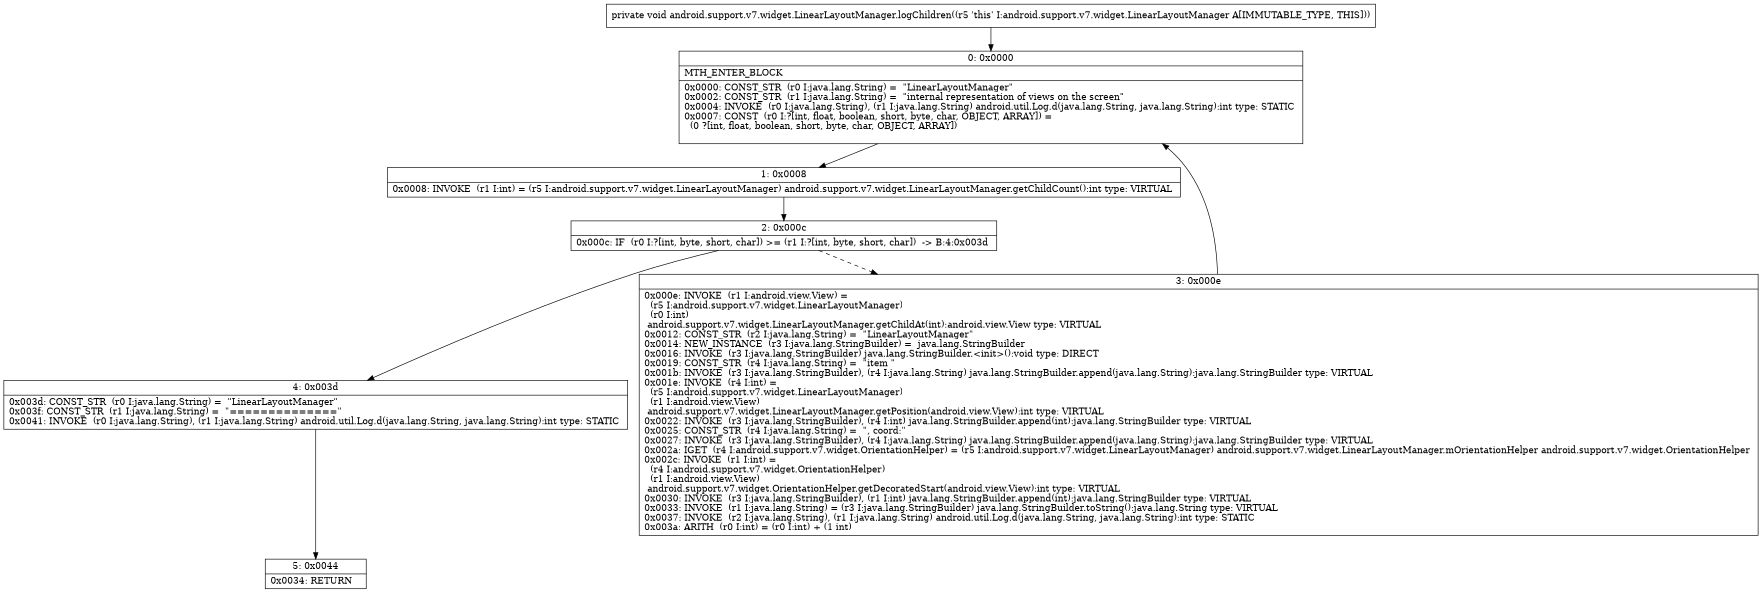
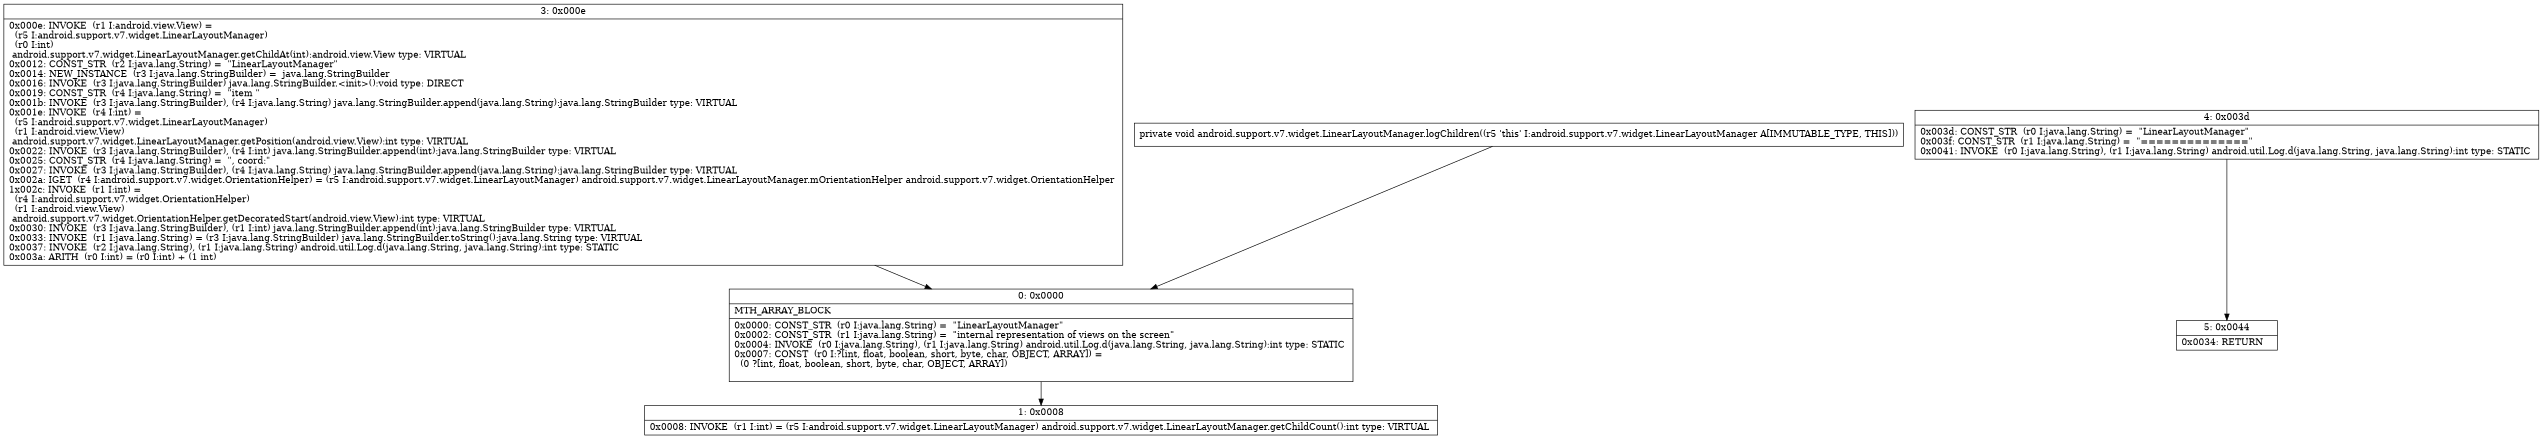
(734, 73) -> (783, 311)
(784, 236) -> none
(712, 460) -> (77, 190)
